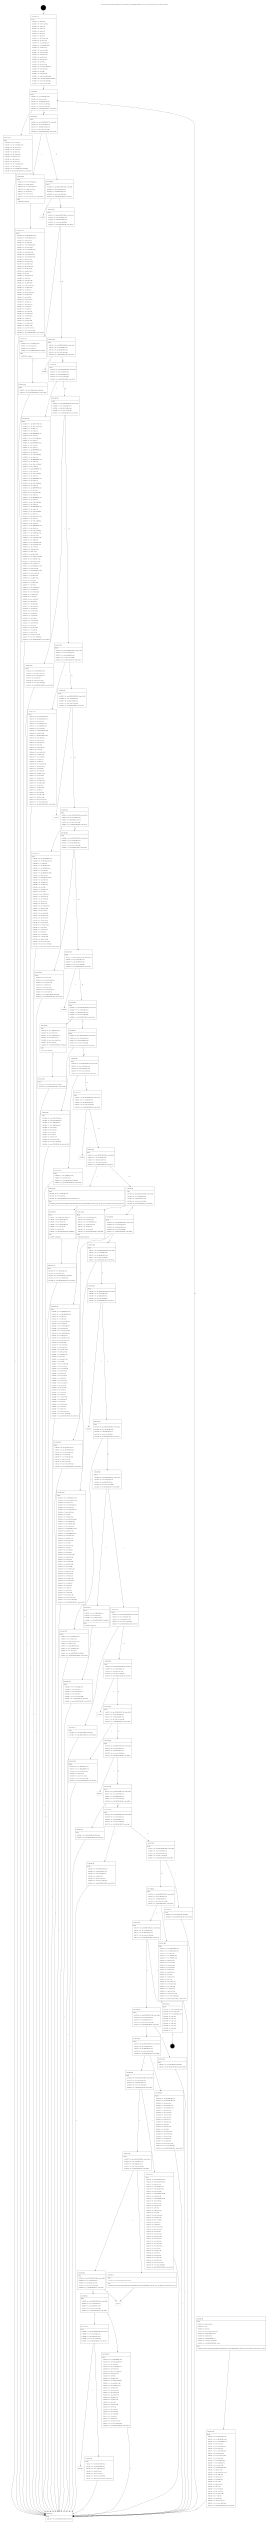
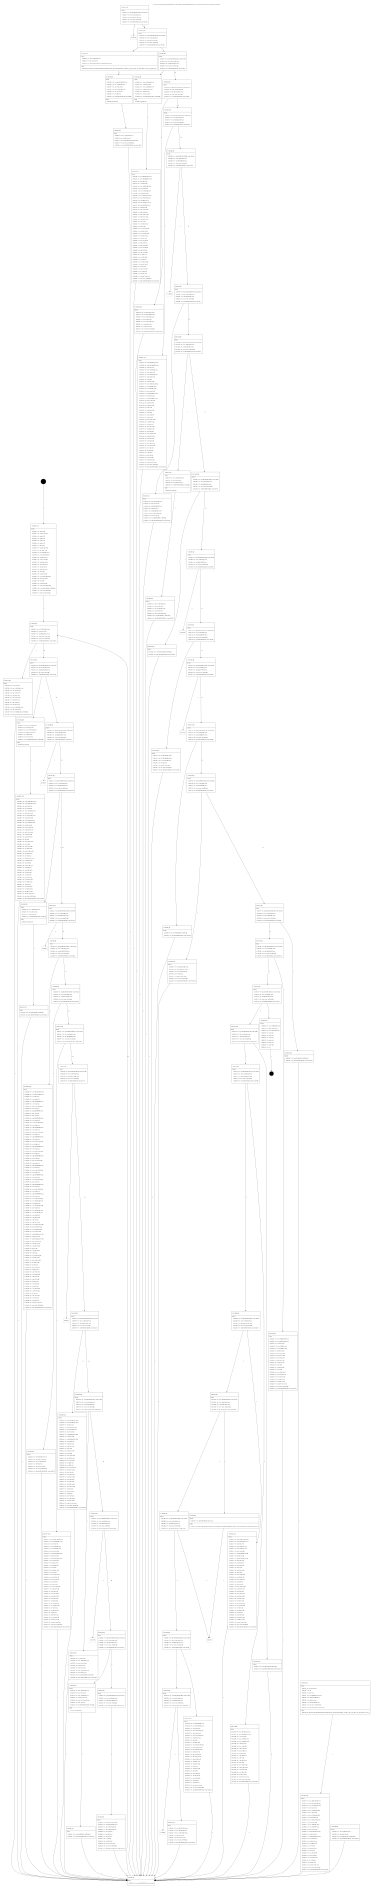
(84, 1066) -> none
